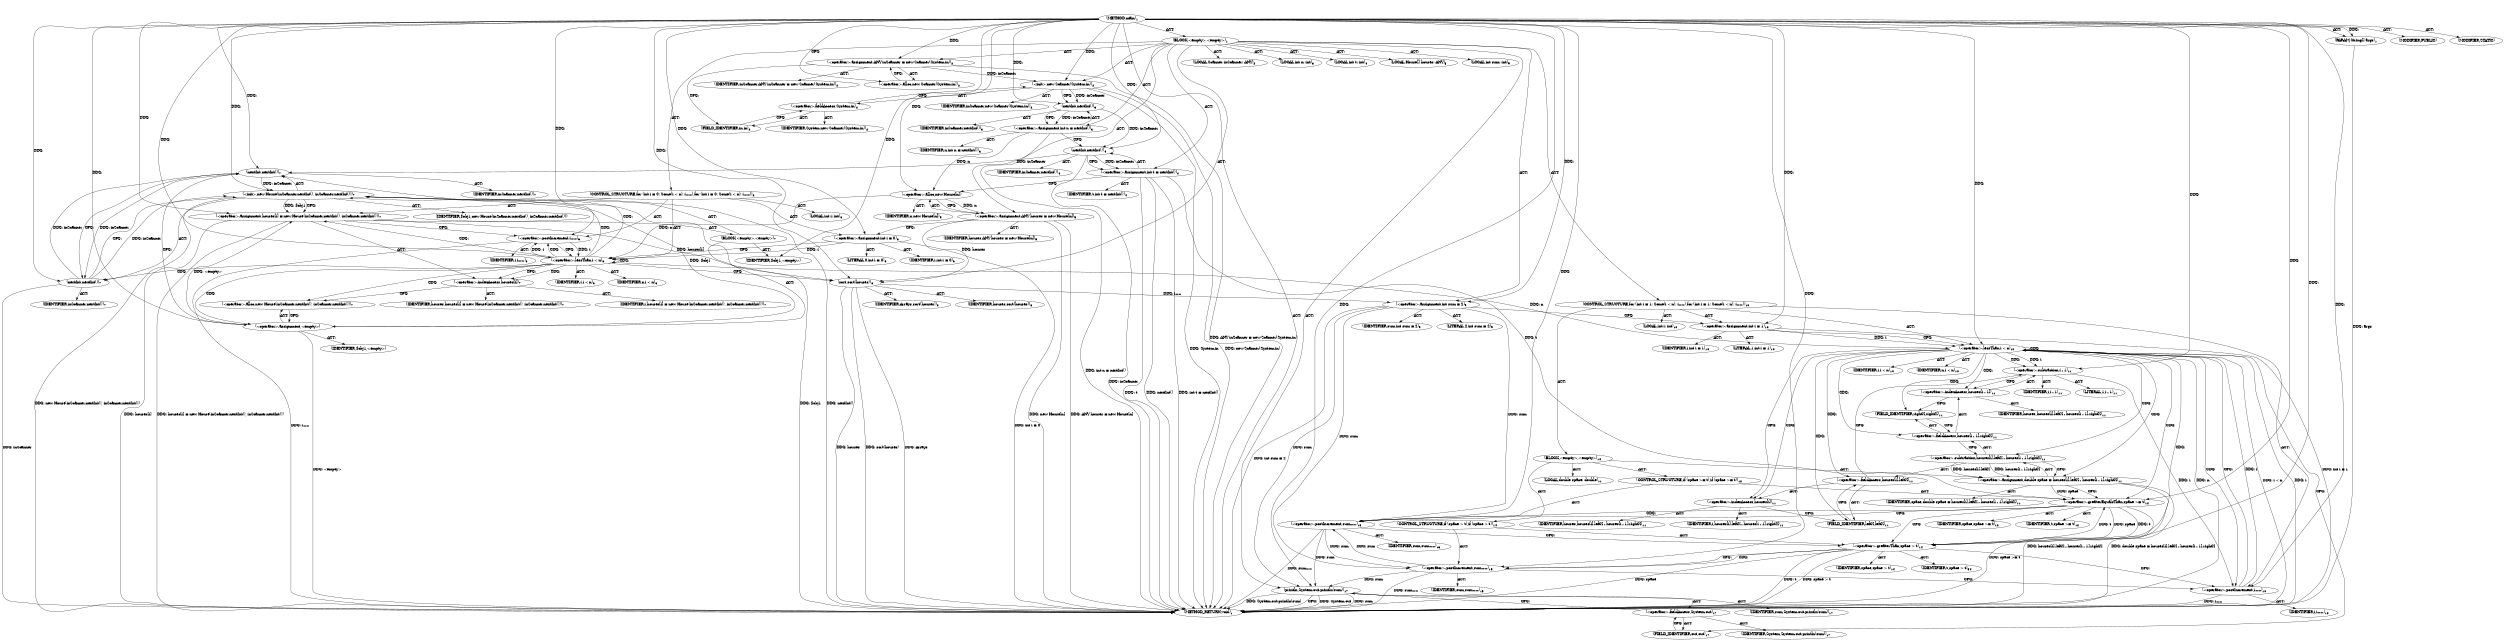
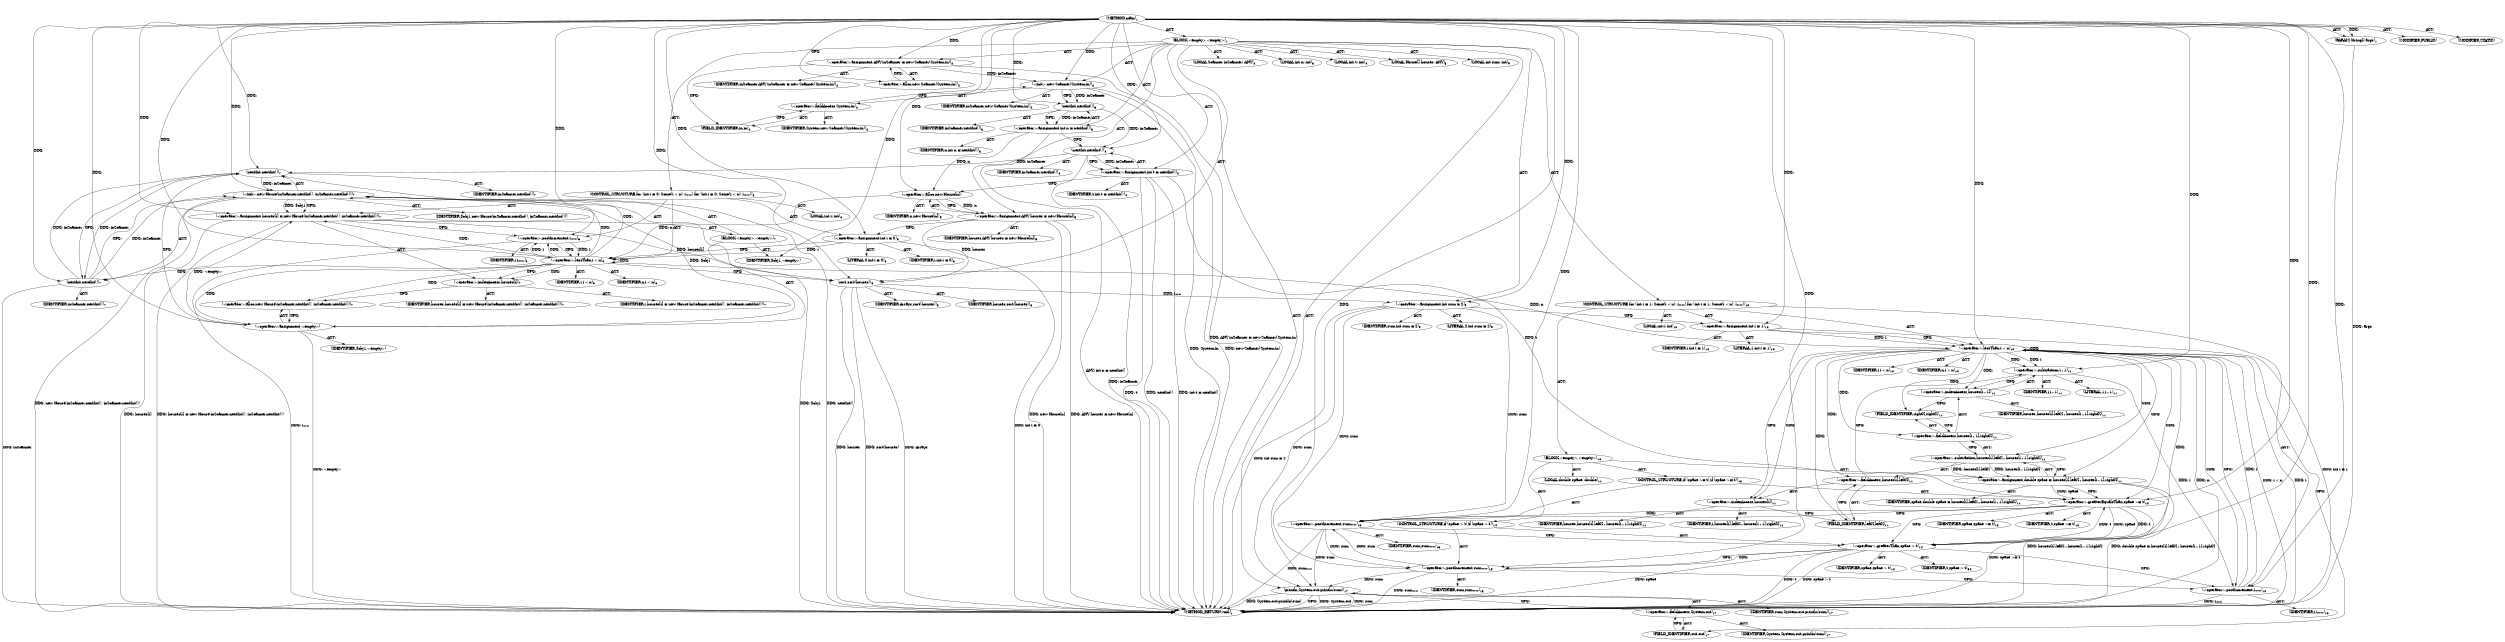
(1106, 371) -> (1106, 371)
